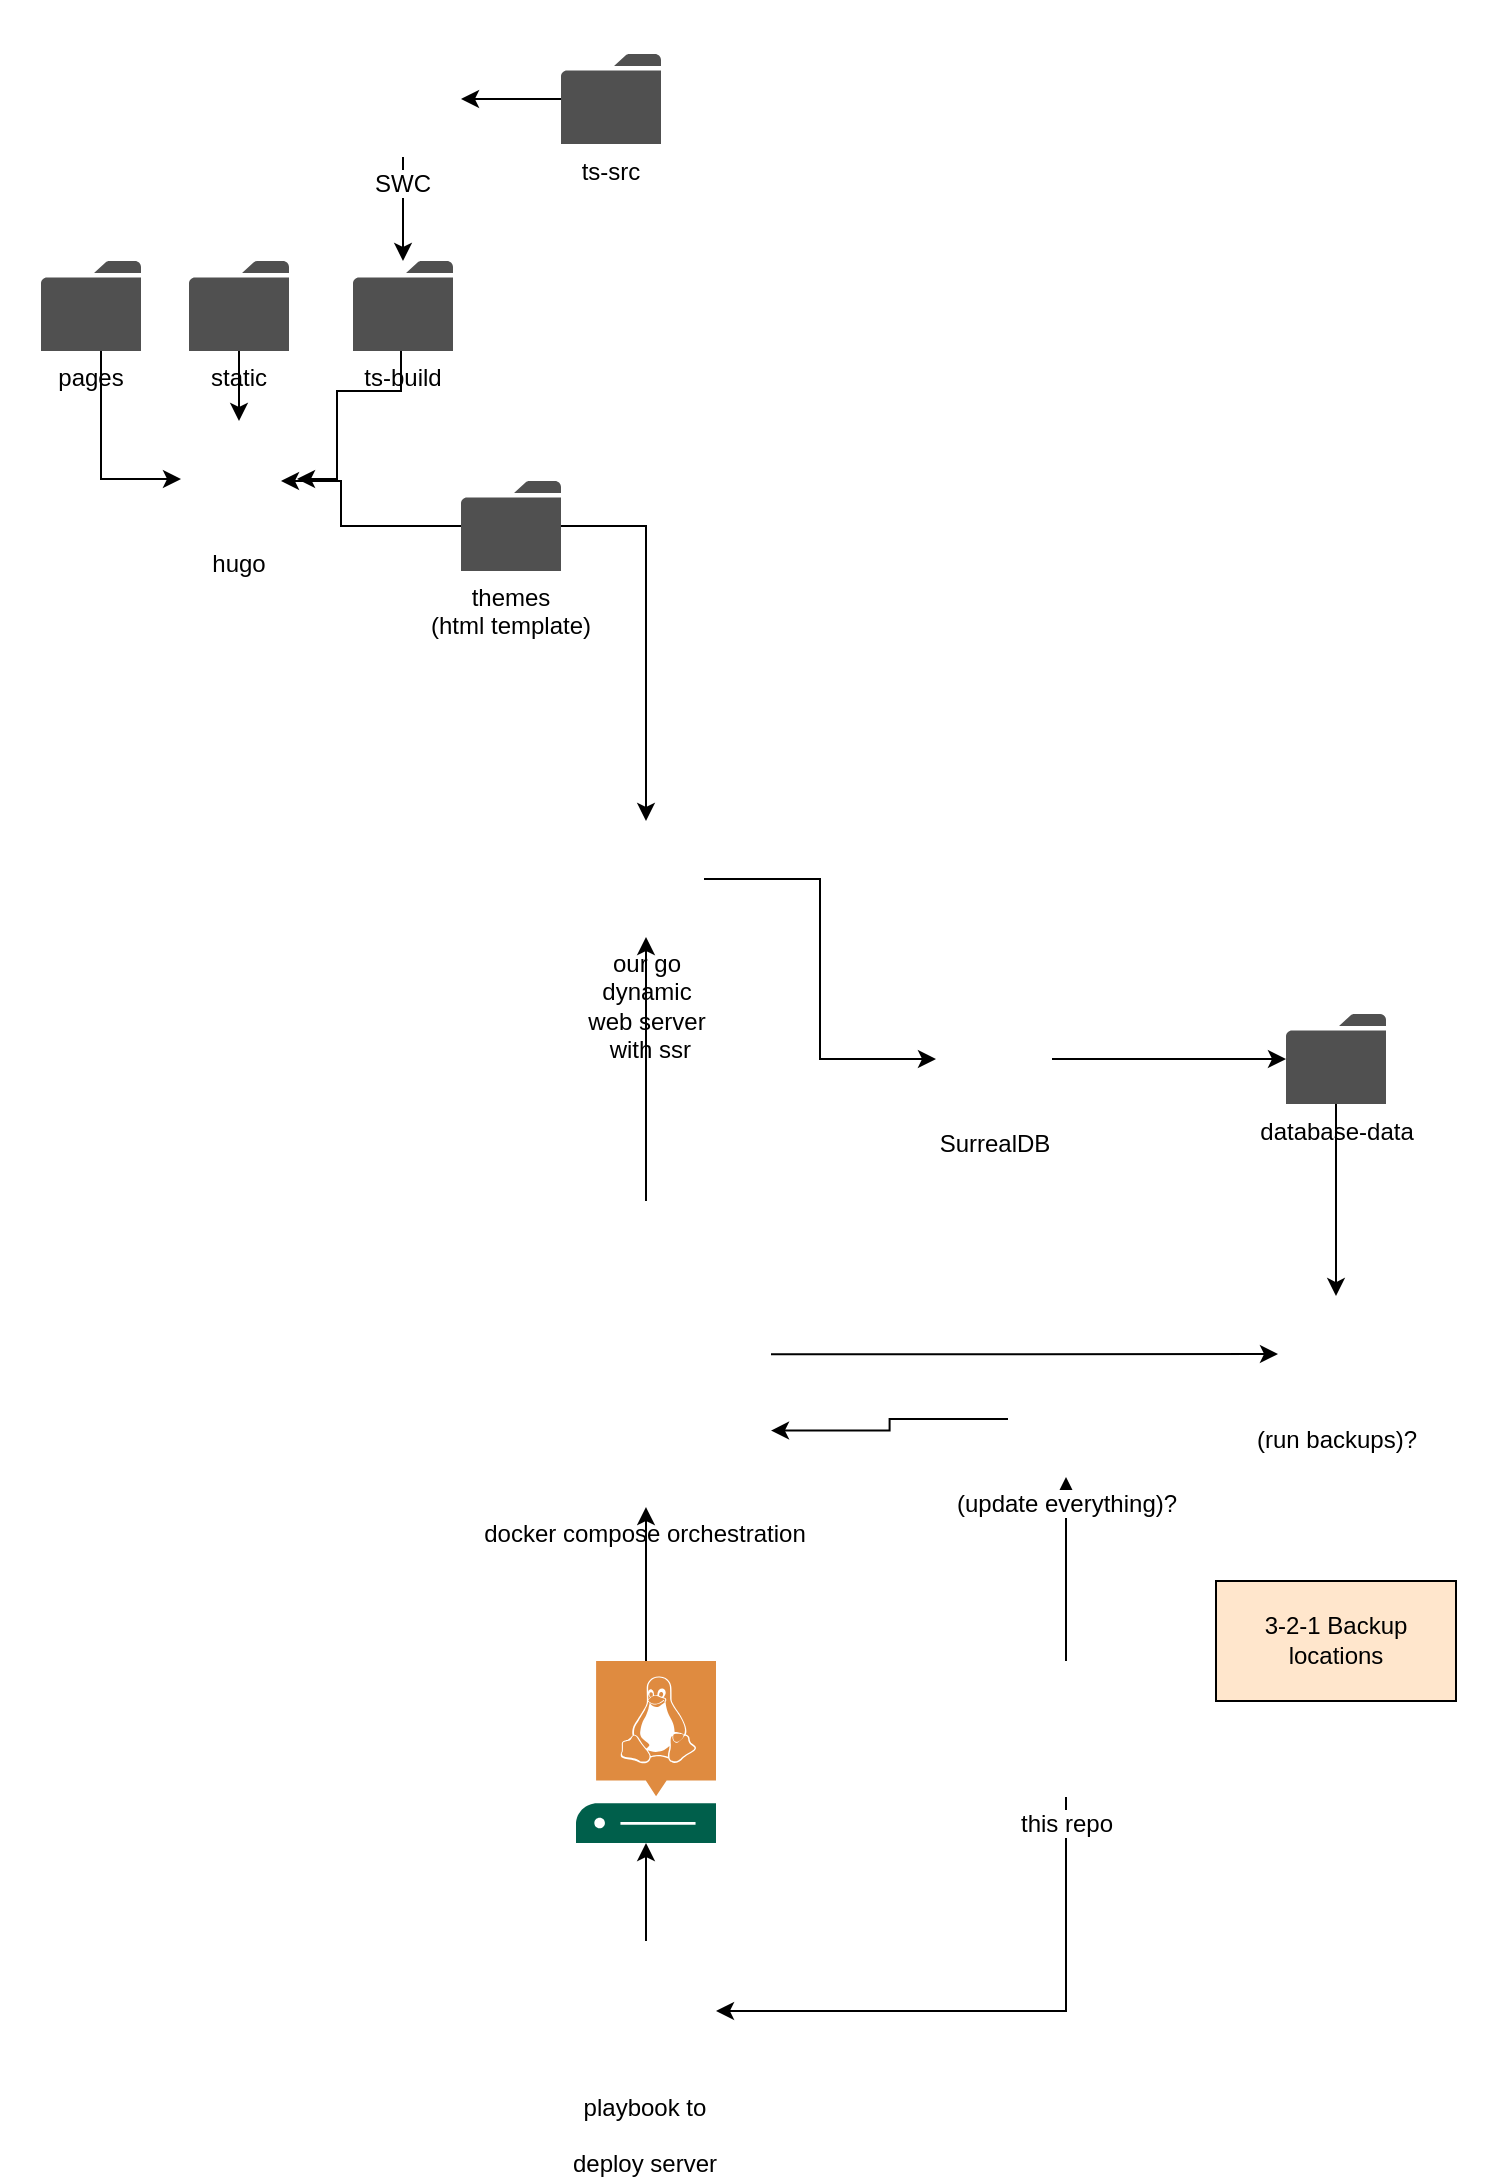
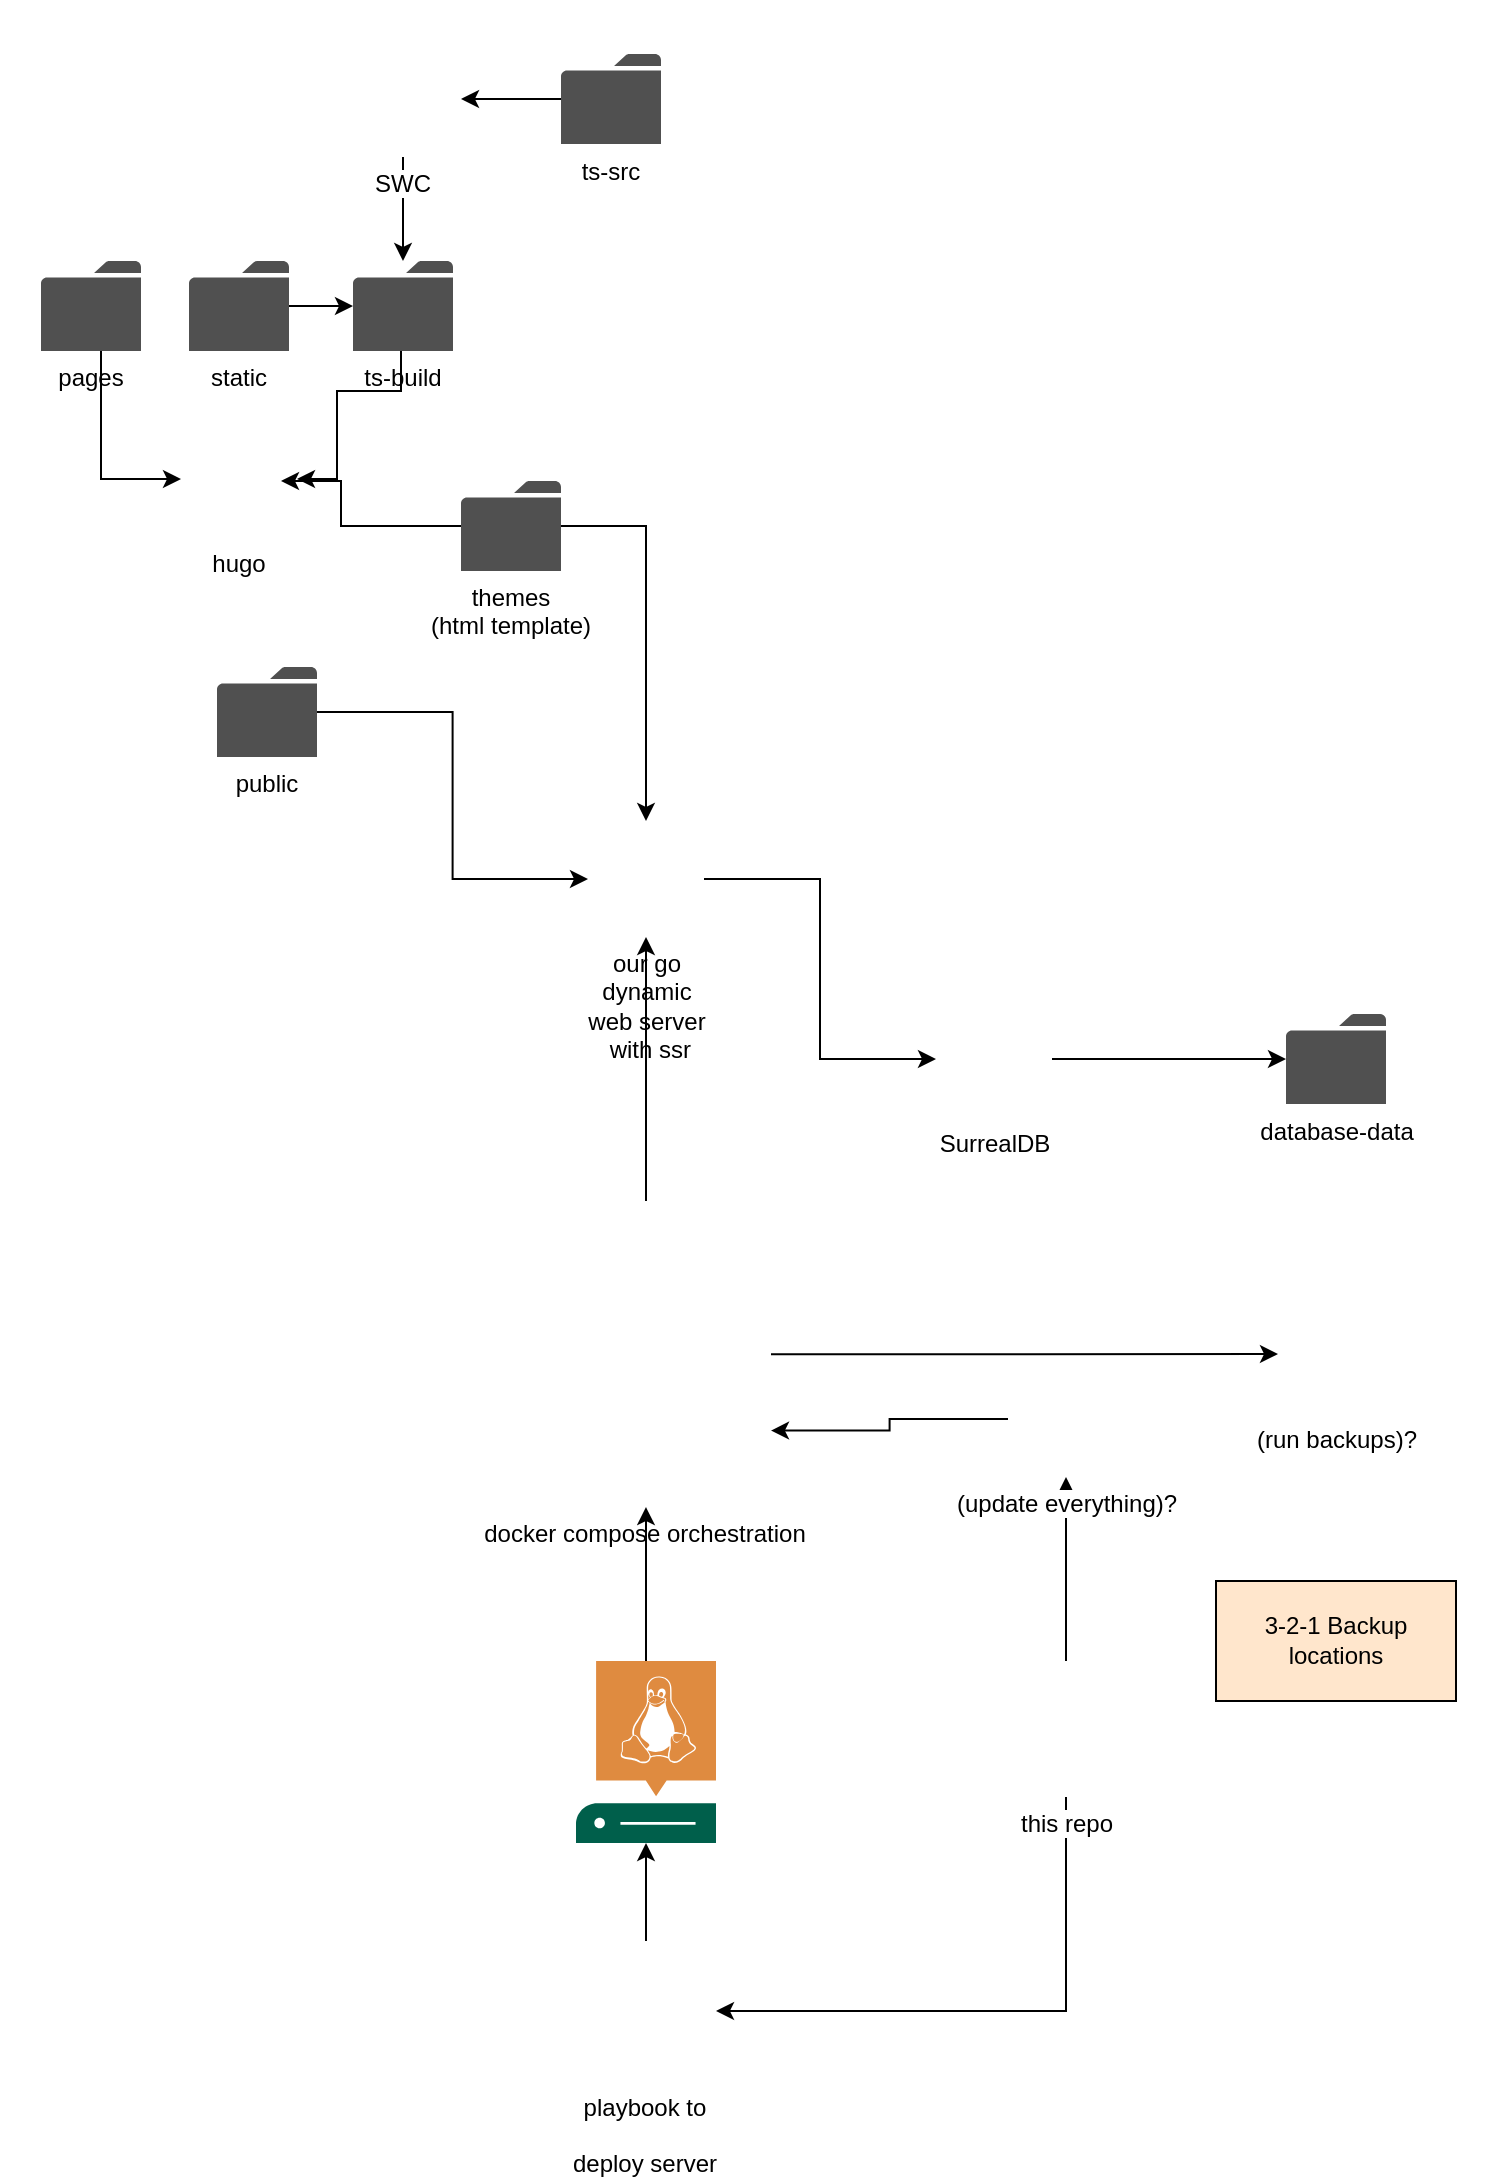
(239, 389) -> (328, 306)
none -> (267, 712)
none -> (453, 789)
(1336, 1193) -> none
